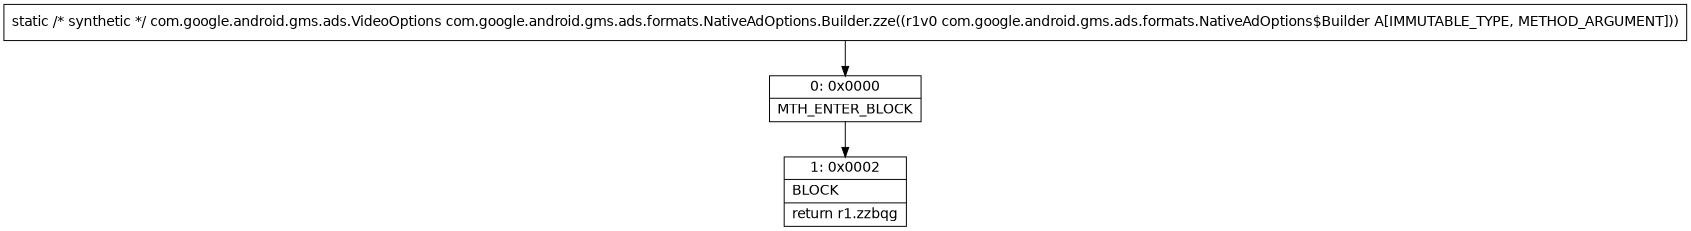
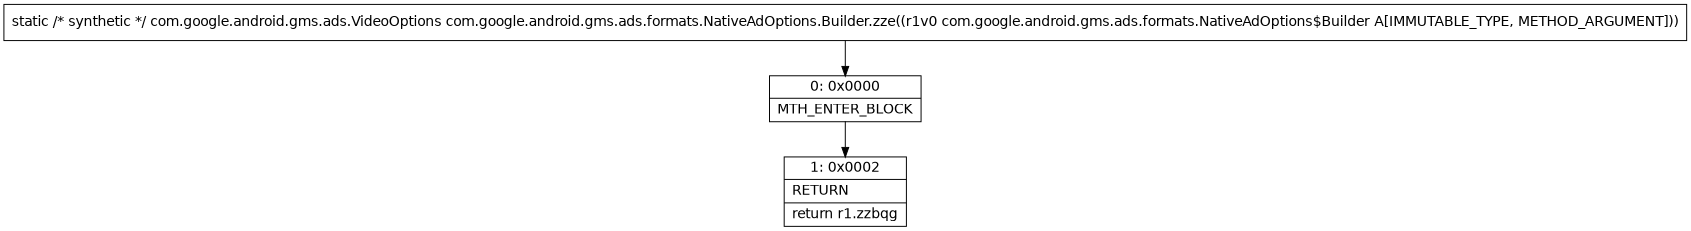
(815, 191) -> (820, 191)
